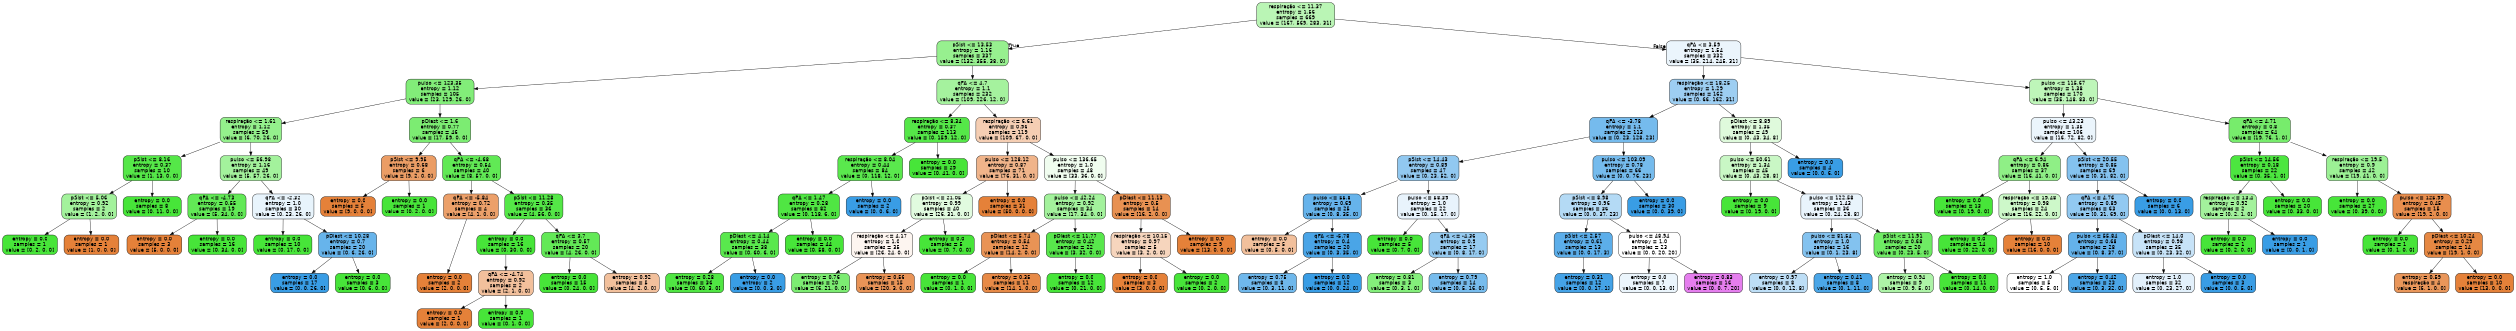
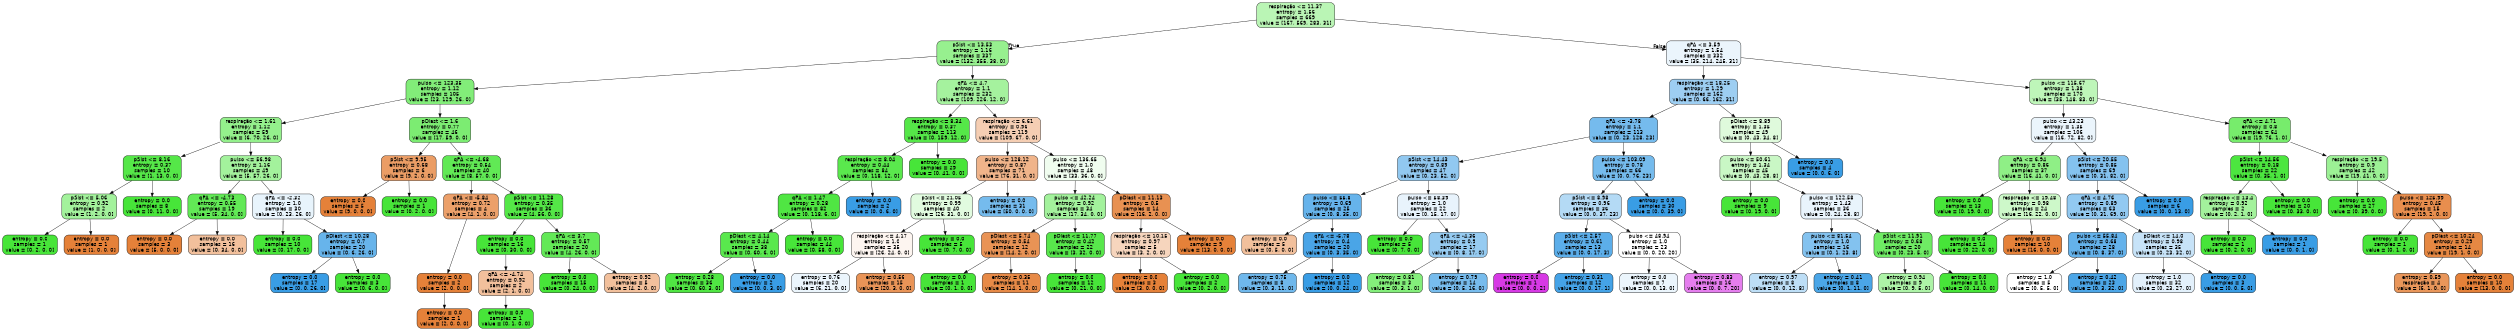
(1008, 206) -> (1008, 206)
(217, 245) -> (217, 245)
(821, 283) -> (821, 283)
none -> (1521, 283)
(474, 301) -> (444, 299)
